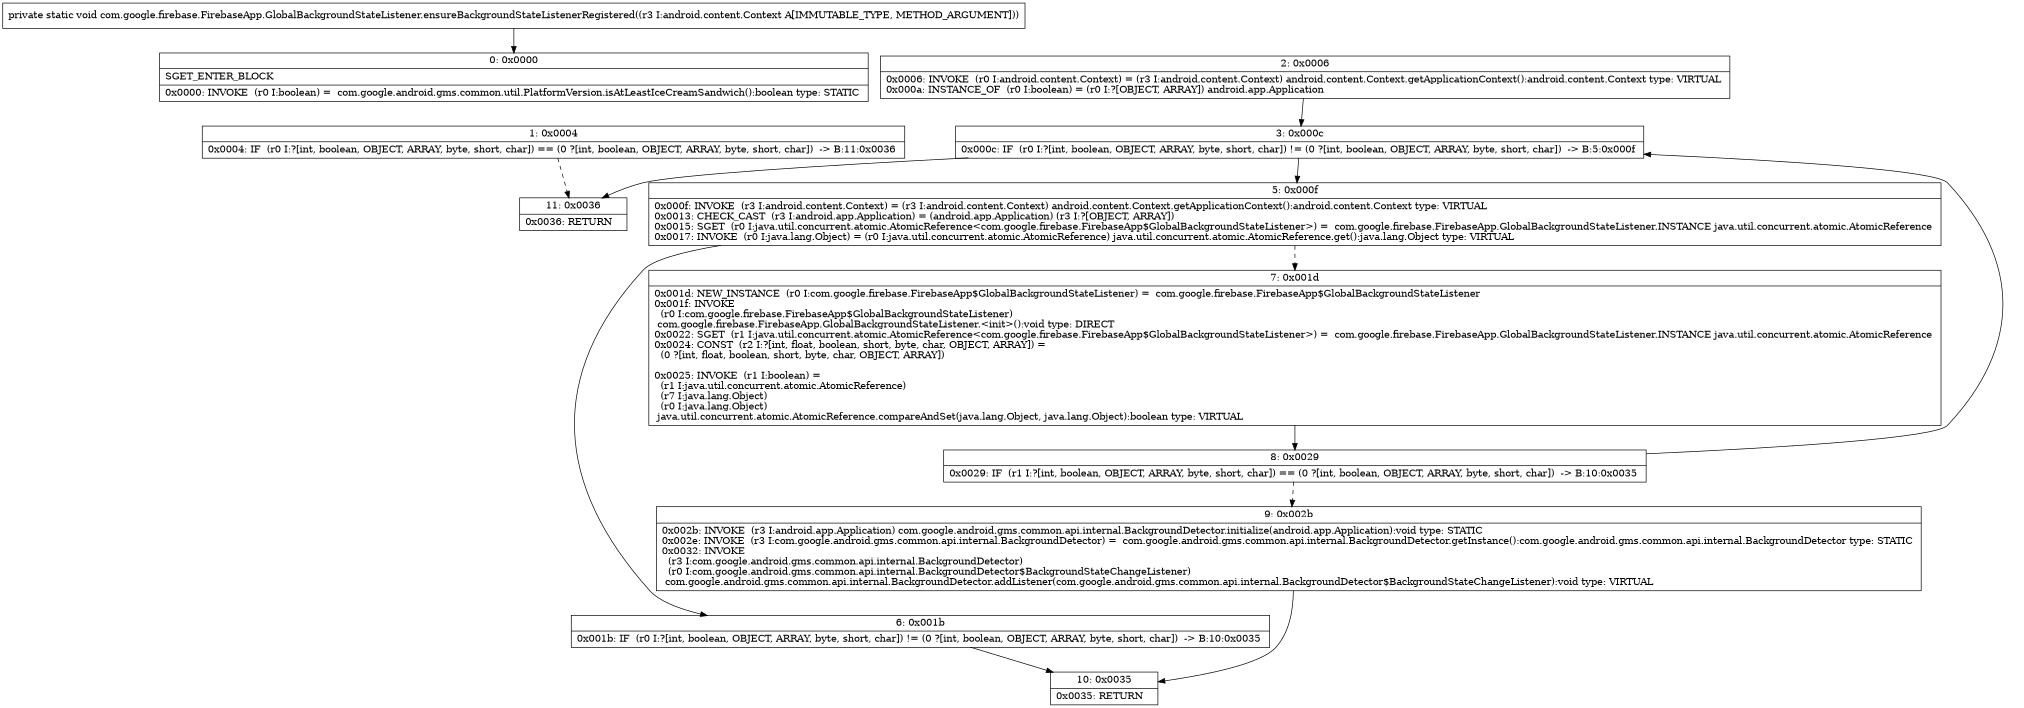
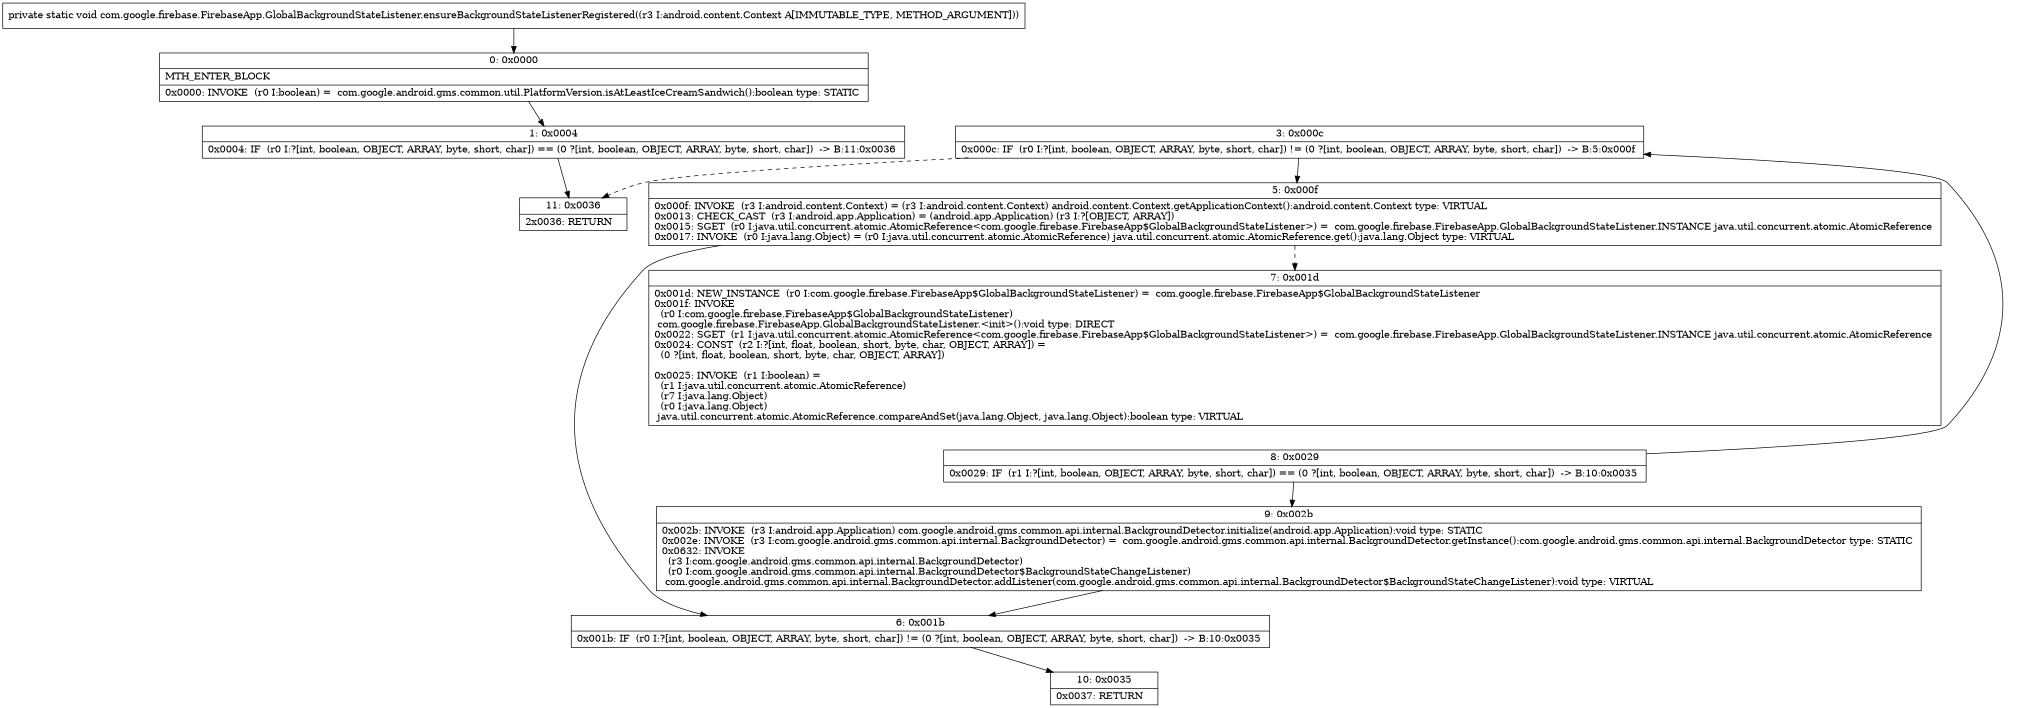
(219, 77) -> (218, 77)
(1305, 77) -> none
none -> (534, 111)
(787, 169) -> (787, 169)
(562, 175) -> (562, 175)
(573, 222) -> (573, 222)
(1295, 434) -> none
(1293, 491) -> (1293, 491)
(707, 551) -> (707, 551)
(1252, 661) -> (1049, 602)
(1104, 696) -> (1104, 696)
